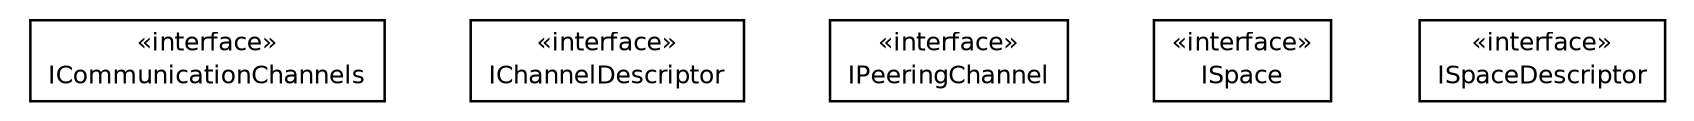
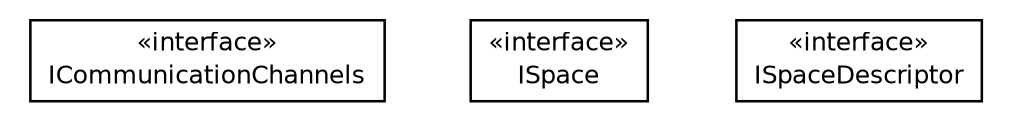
(607, 61) -> none
(949, 61) -> none
